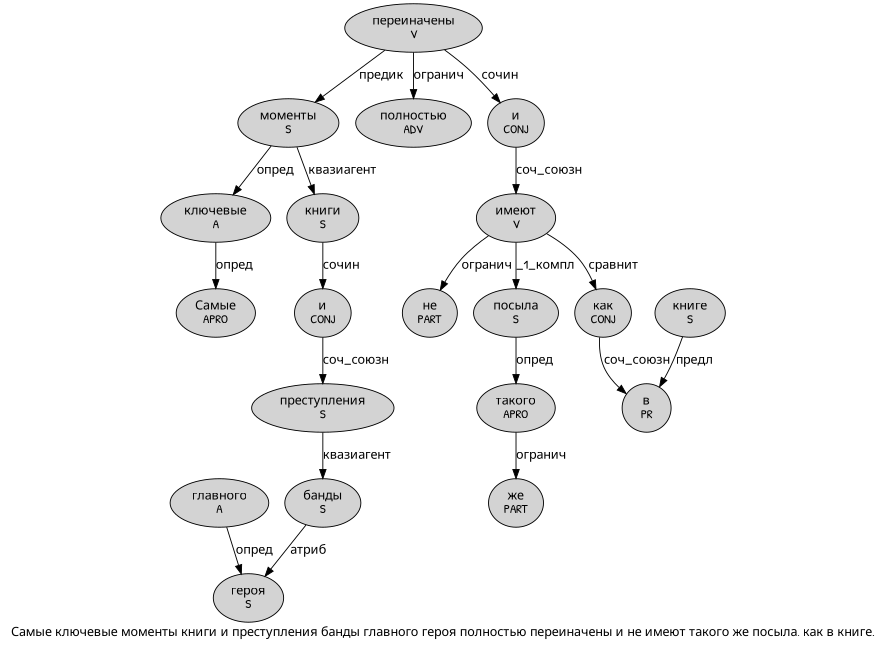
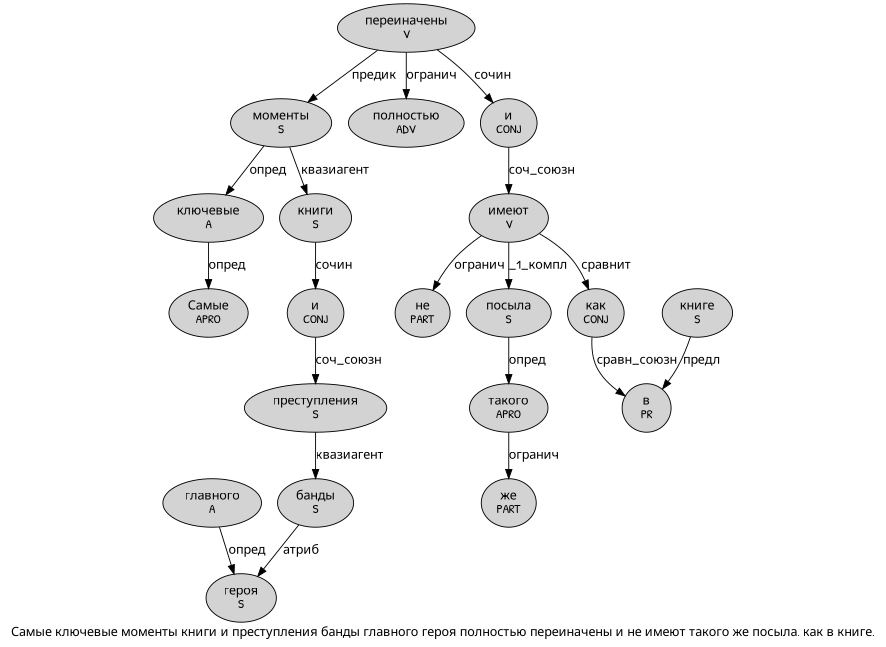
(637, 360) -> (637, 360)
